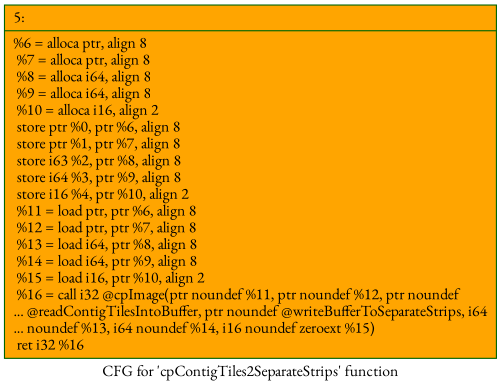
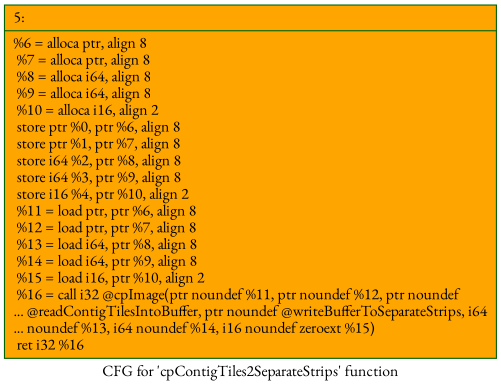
(98, 160) -> (98, 160)
